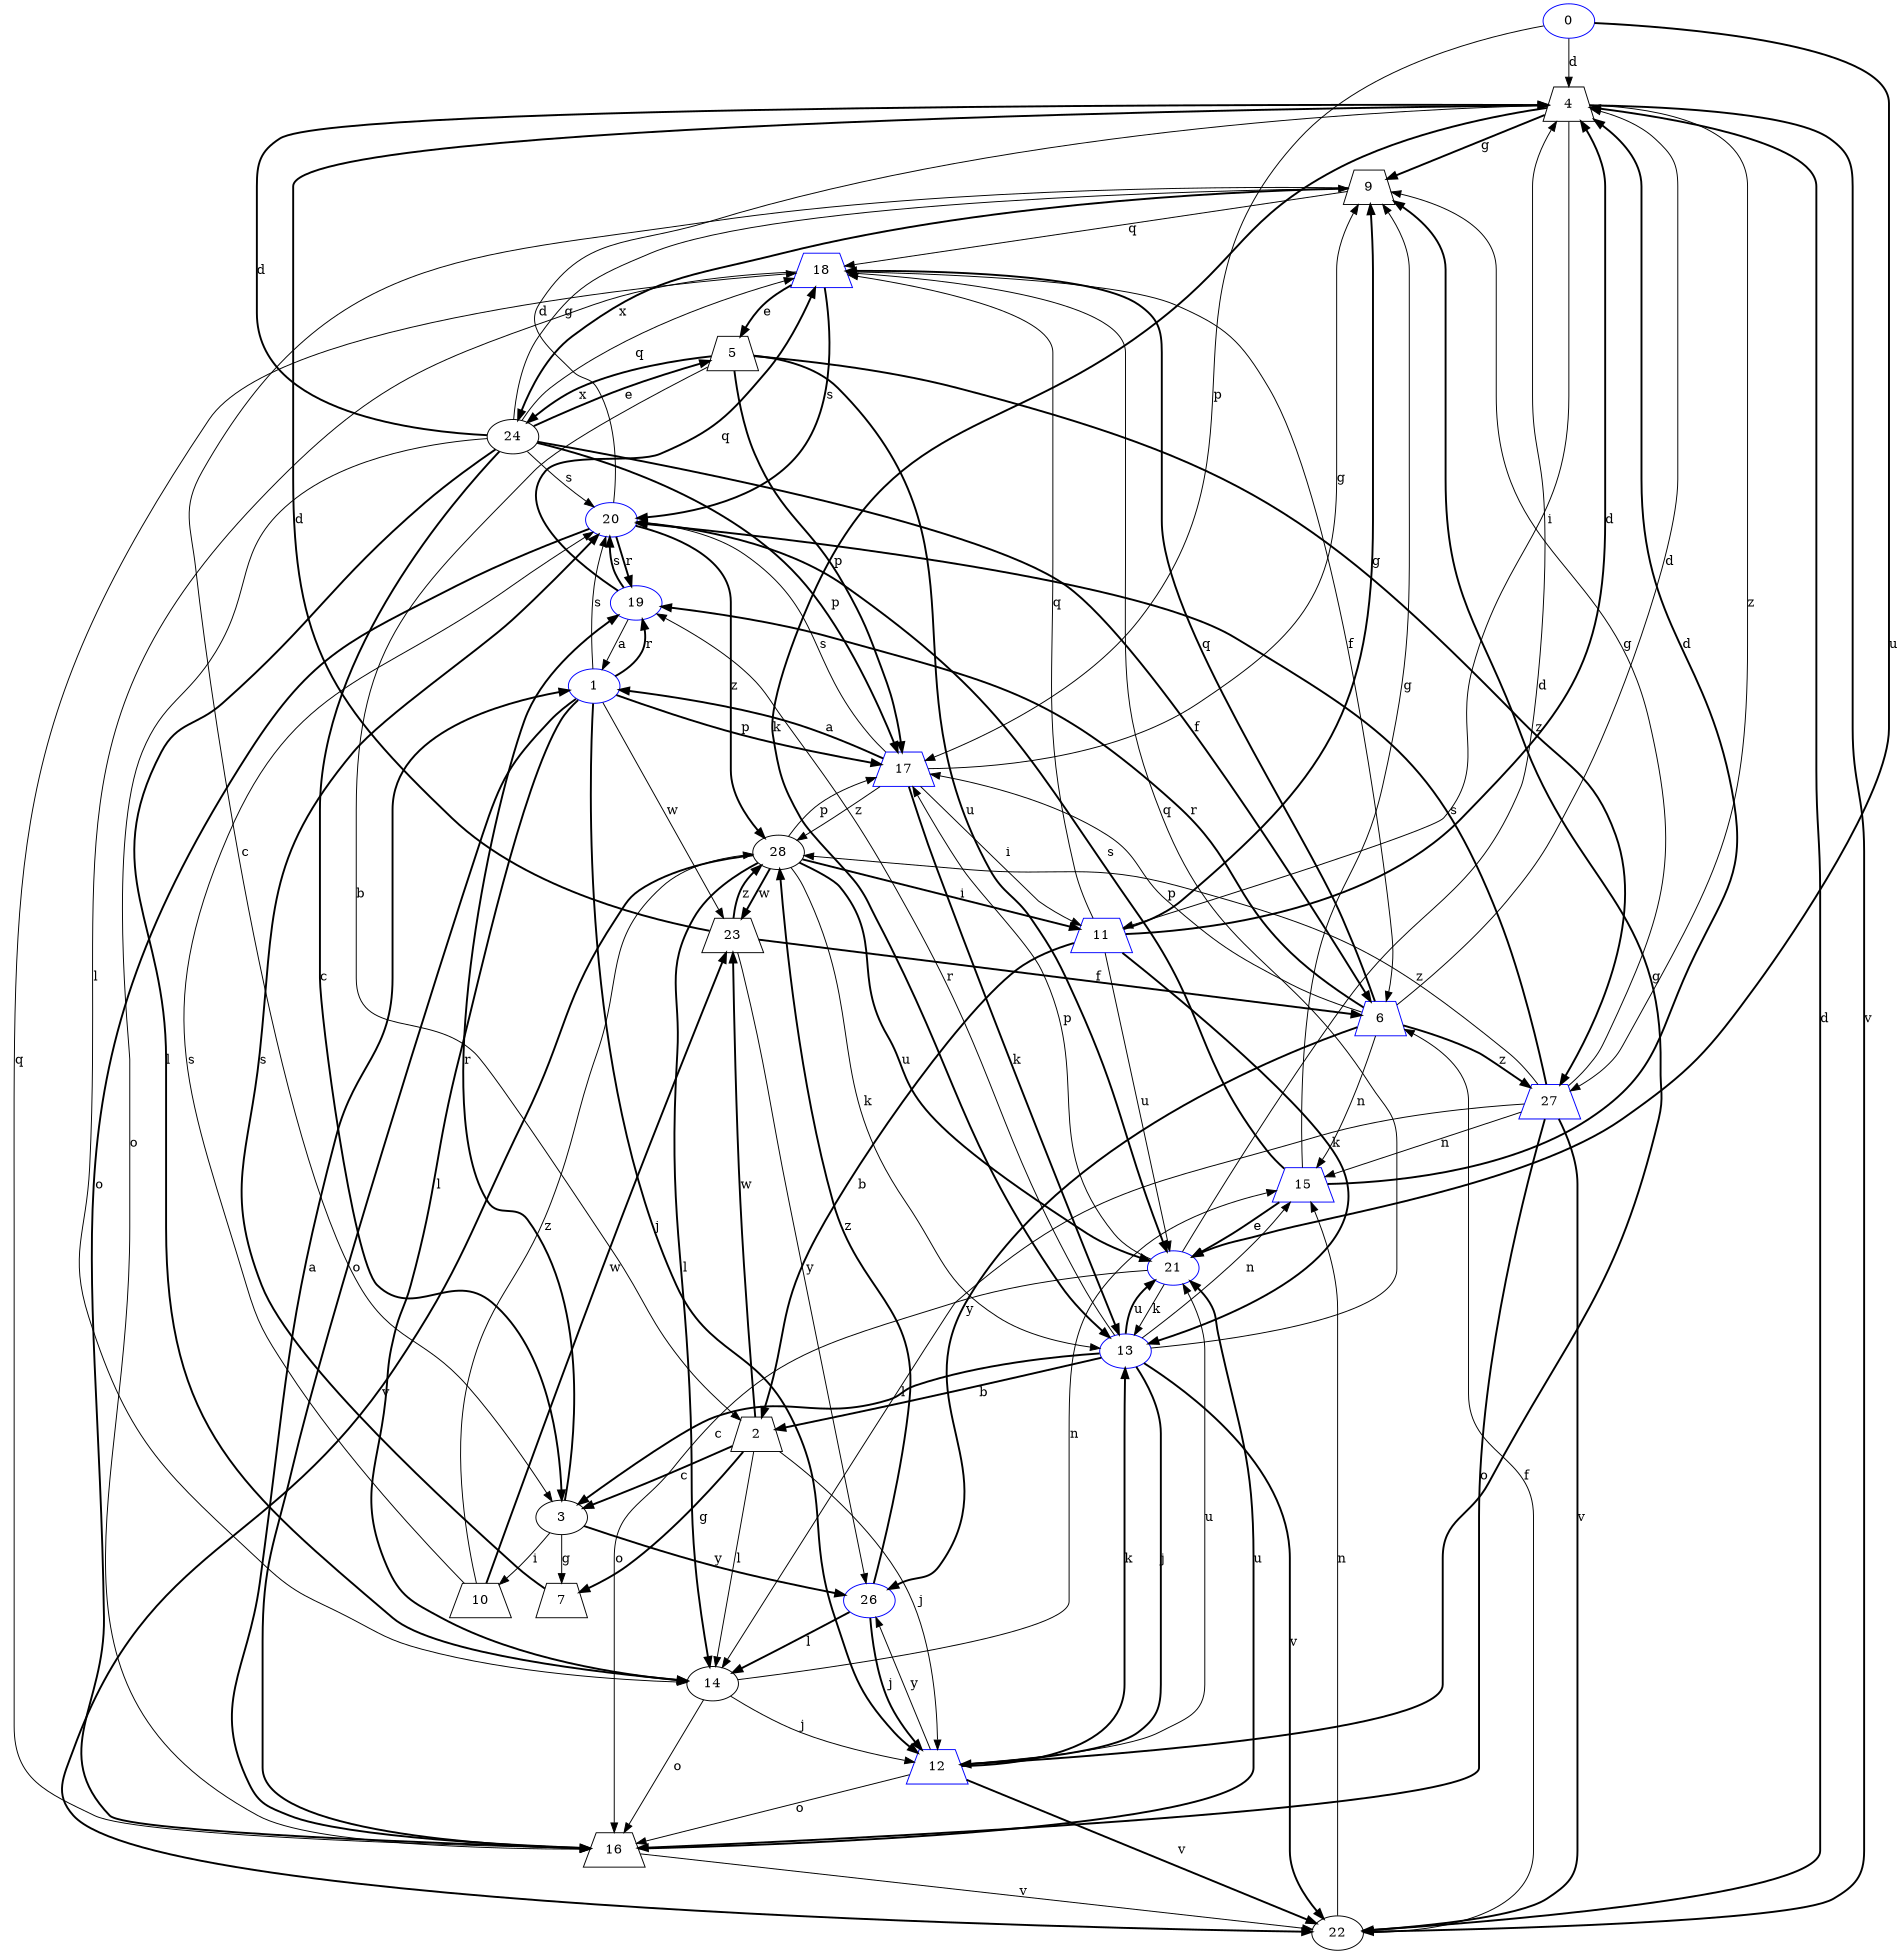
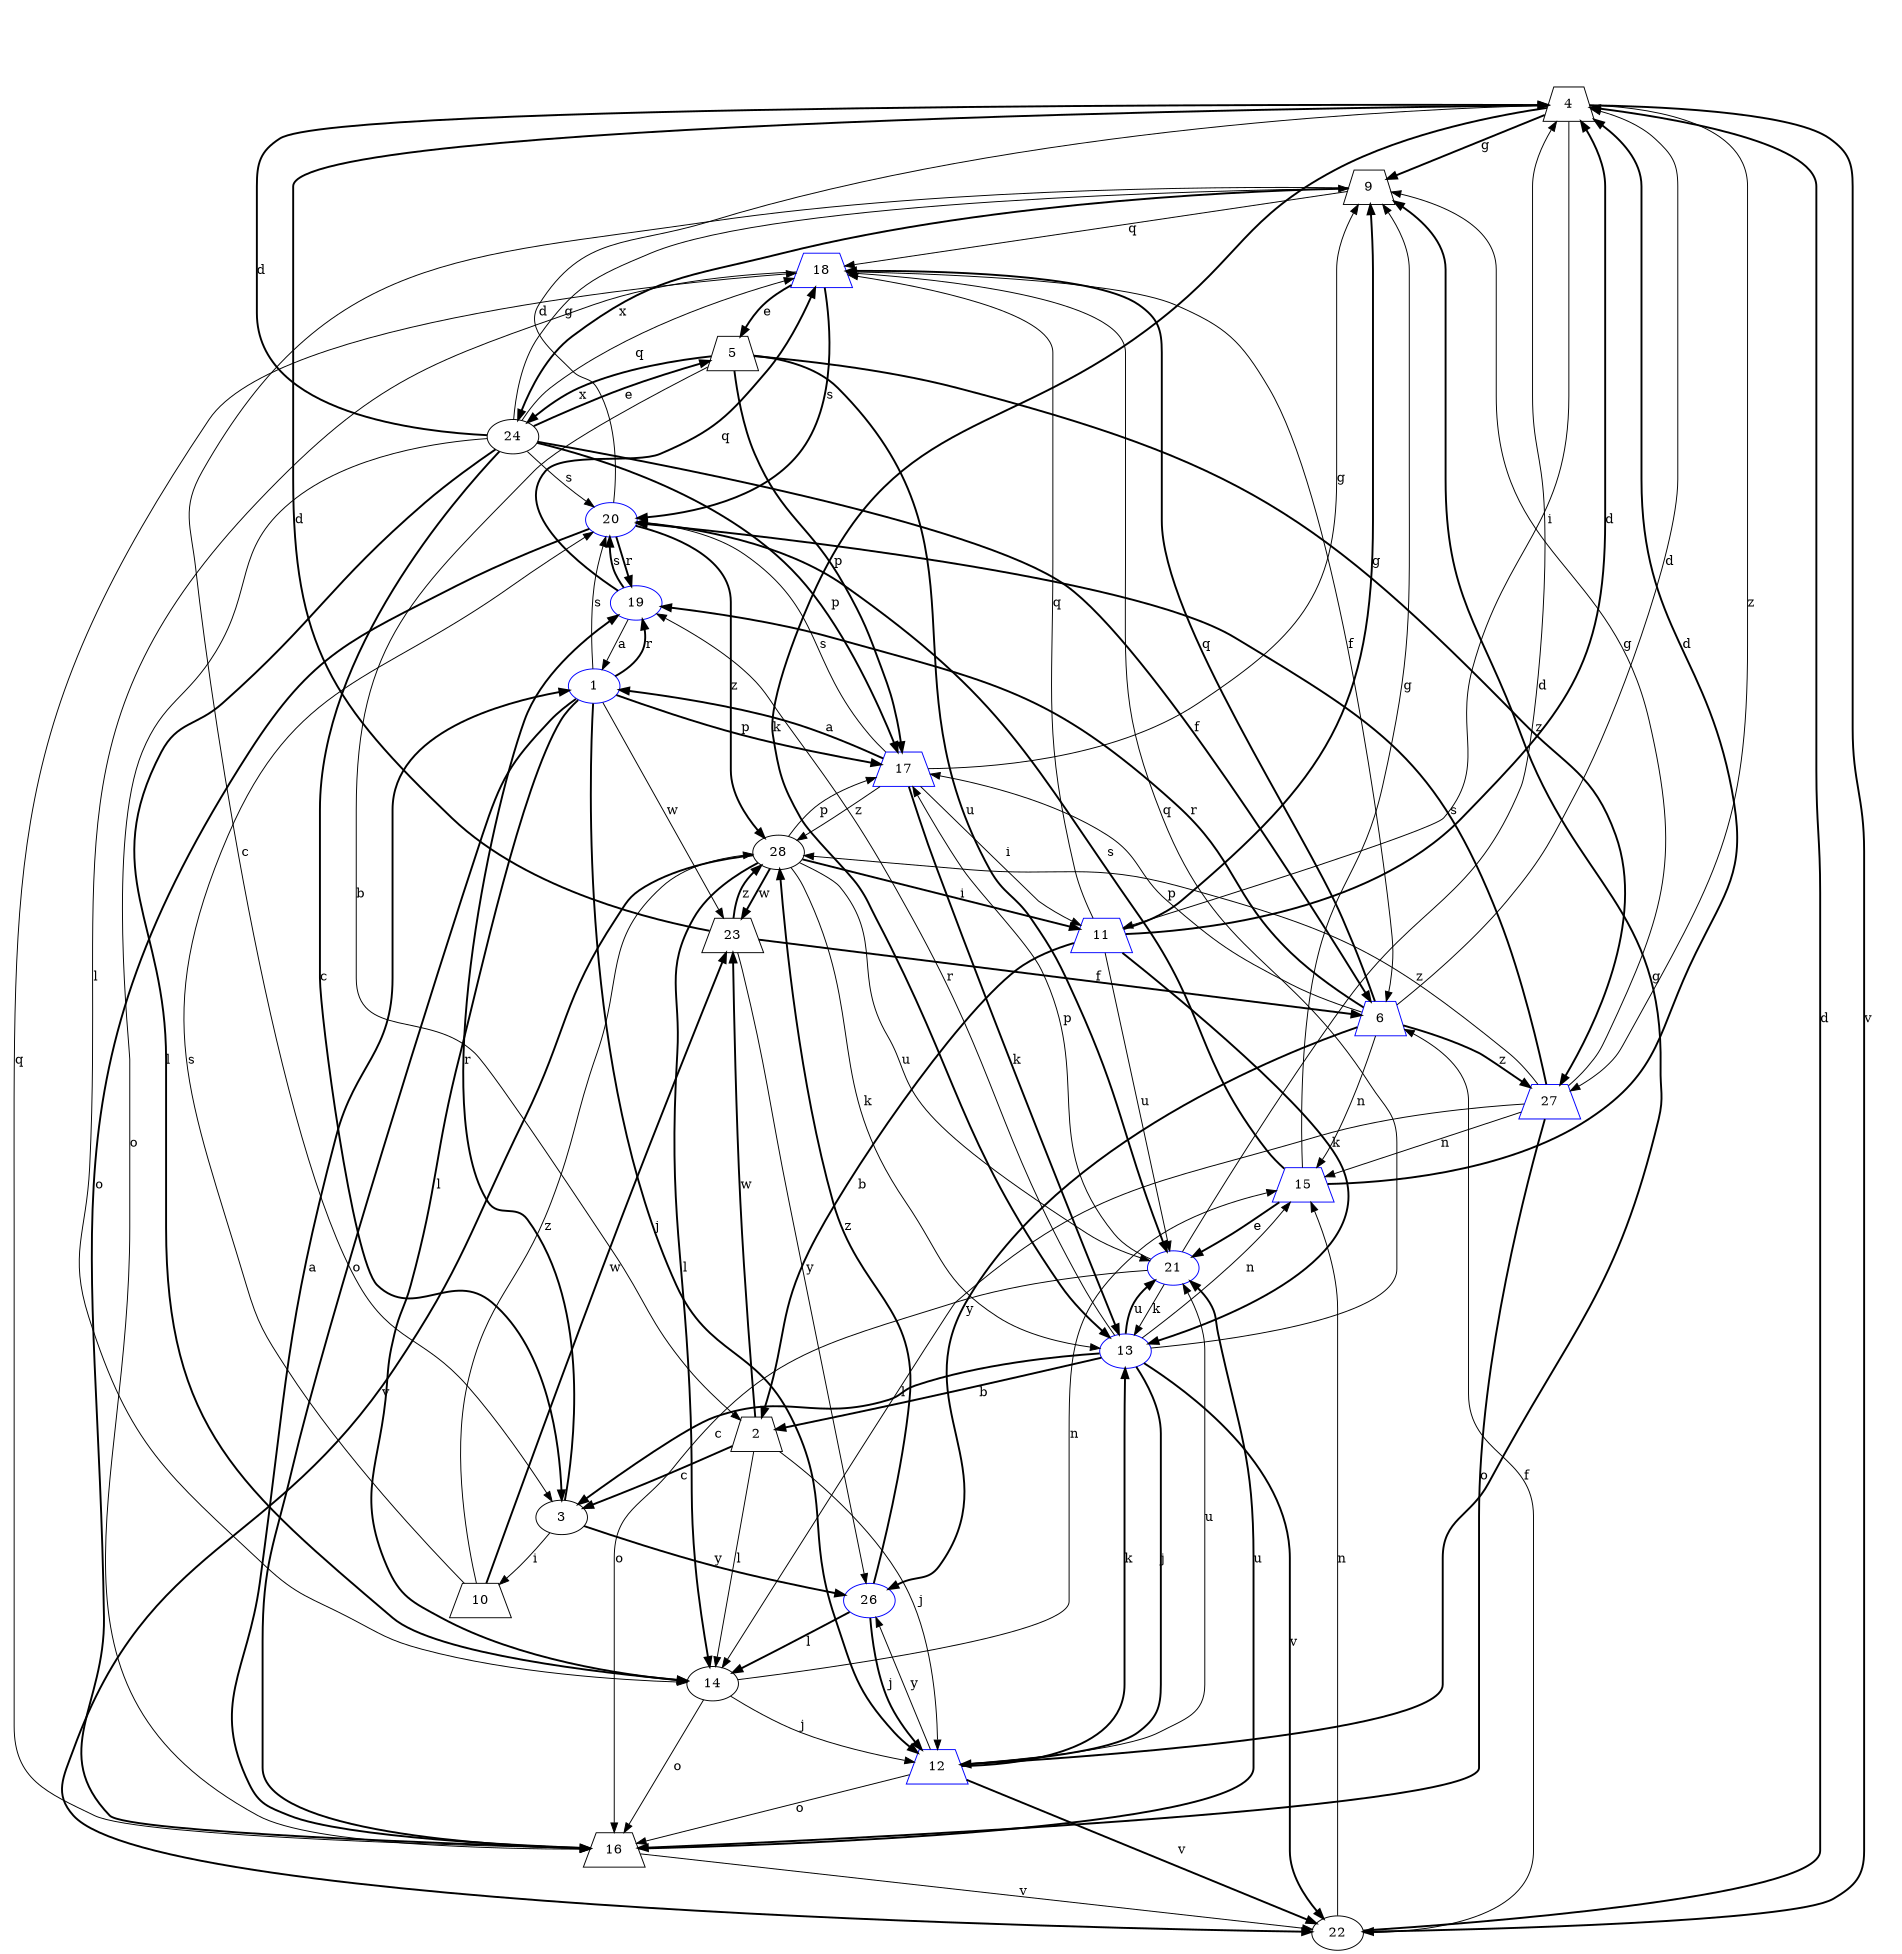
(1569, 21) -> none
(918, 1099) -> (918, 1099)
(562, 1601) -> none
(1577, 1602) -> none
